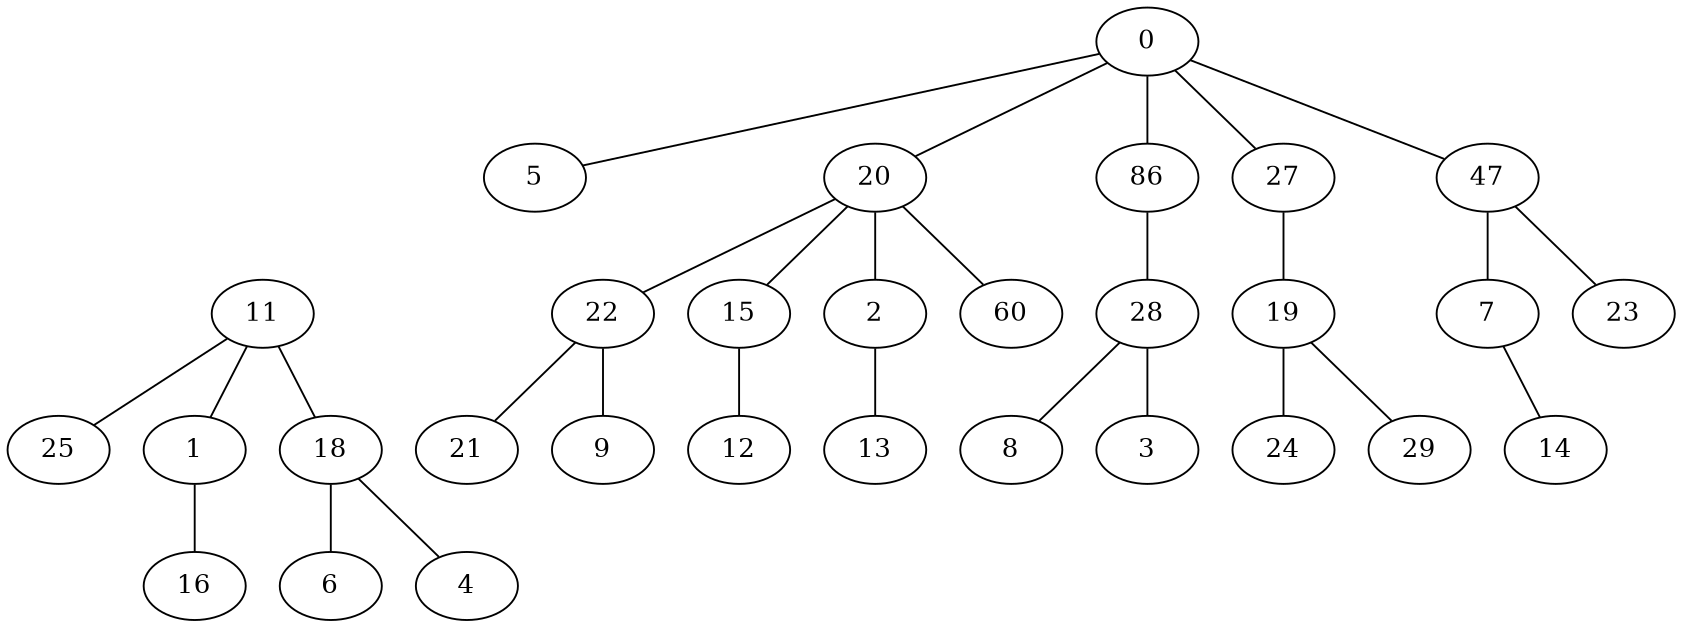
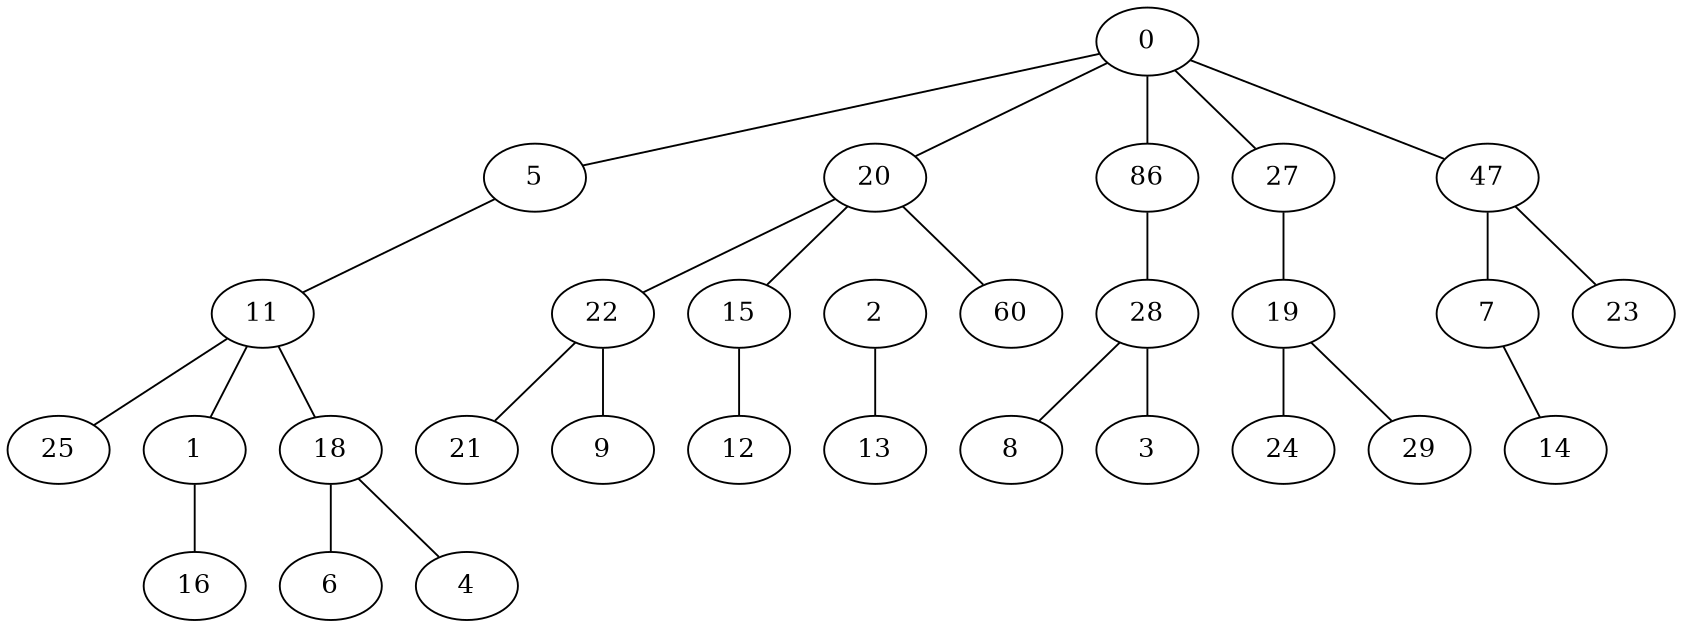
none -> (399, 246)
(875, 246) -> none
